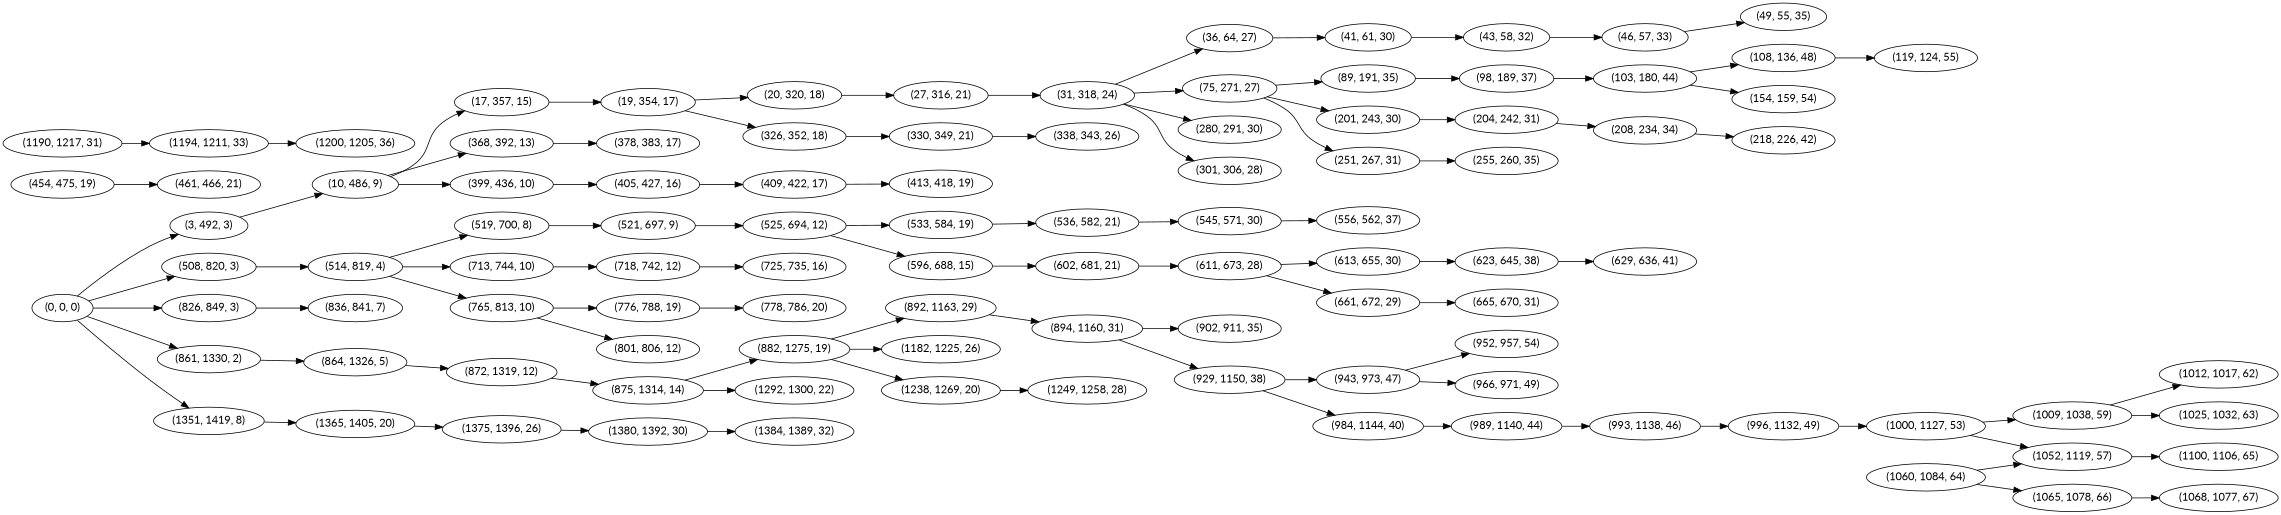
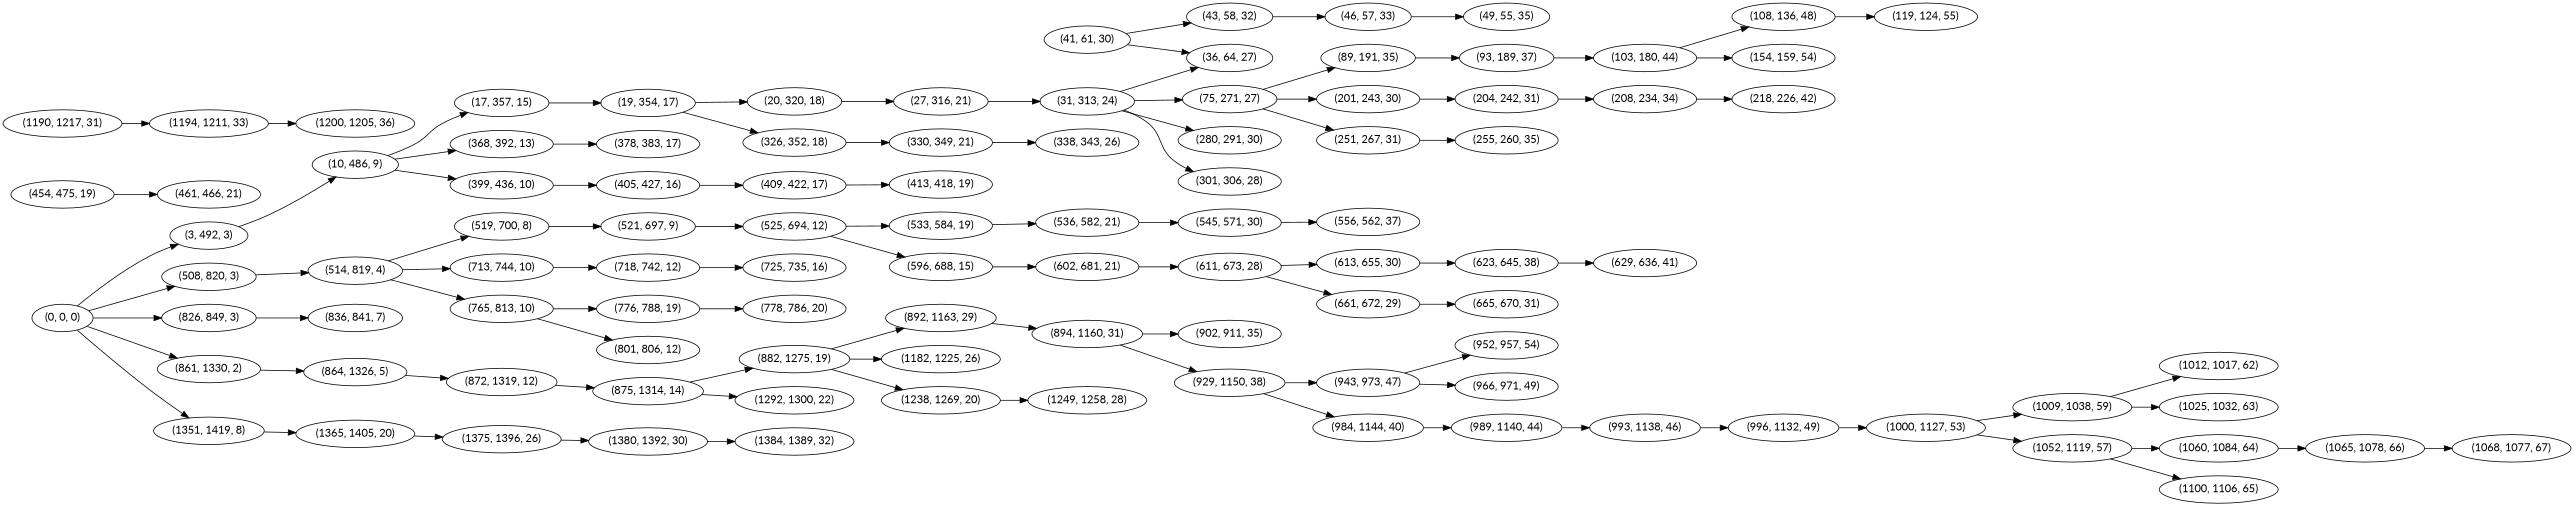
(1295, 38) -> (1155, 48)
(1507, 79) -> (1507, 58)
(1087, 95) -> (1087, 101)
(1995, 468) -> (2142, 448)
